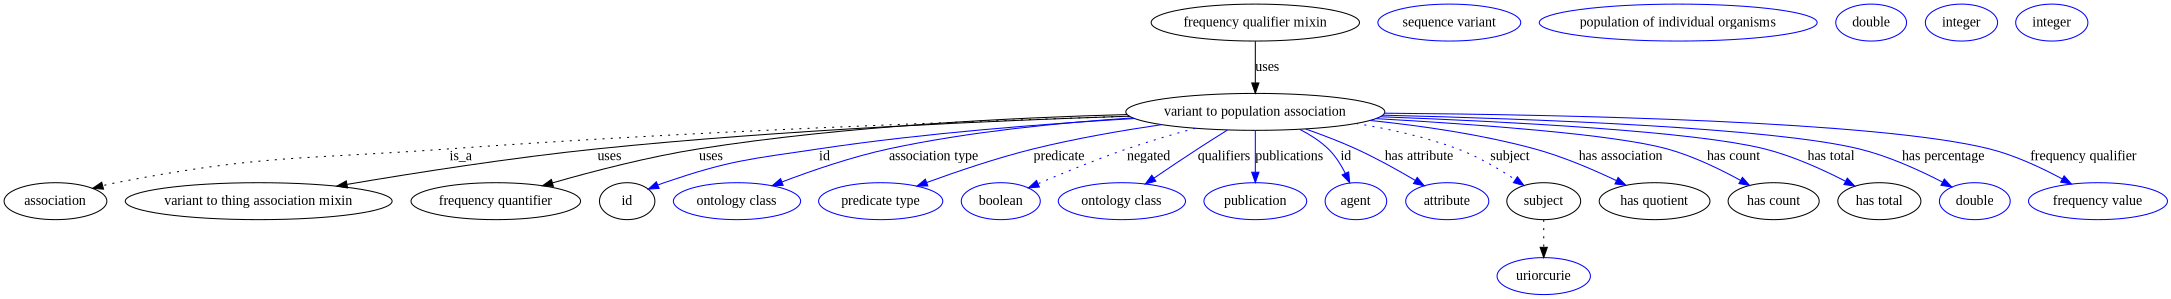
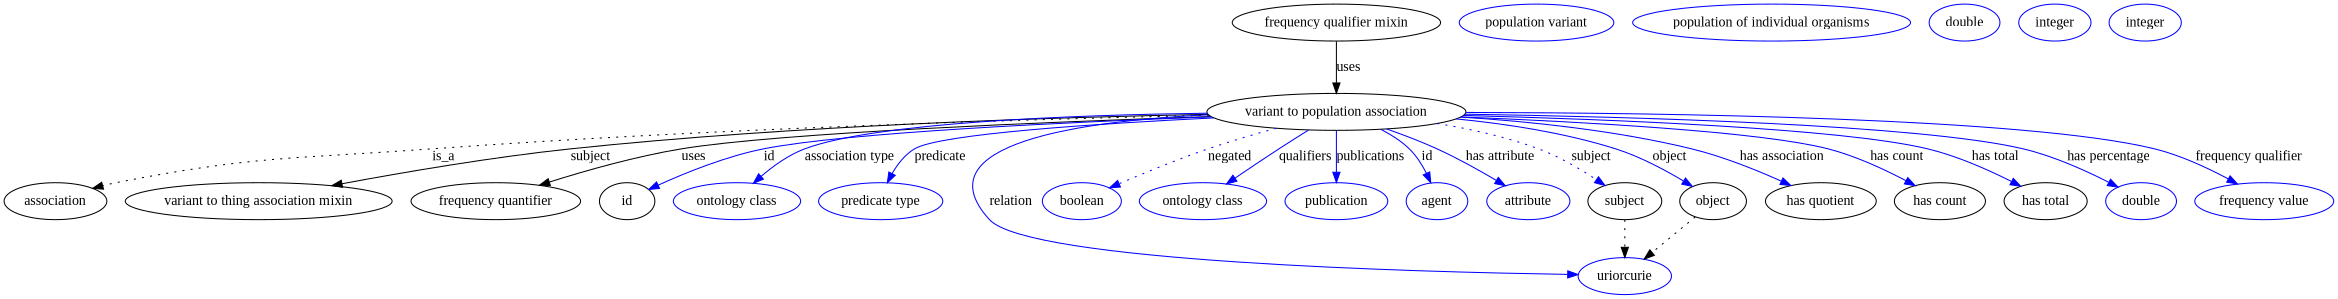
(1449, 23) -> (1537, 23)
(610, 157) -> (591, 157)
none -> (1713, 201)
none -> (1128, 252)
